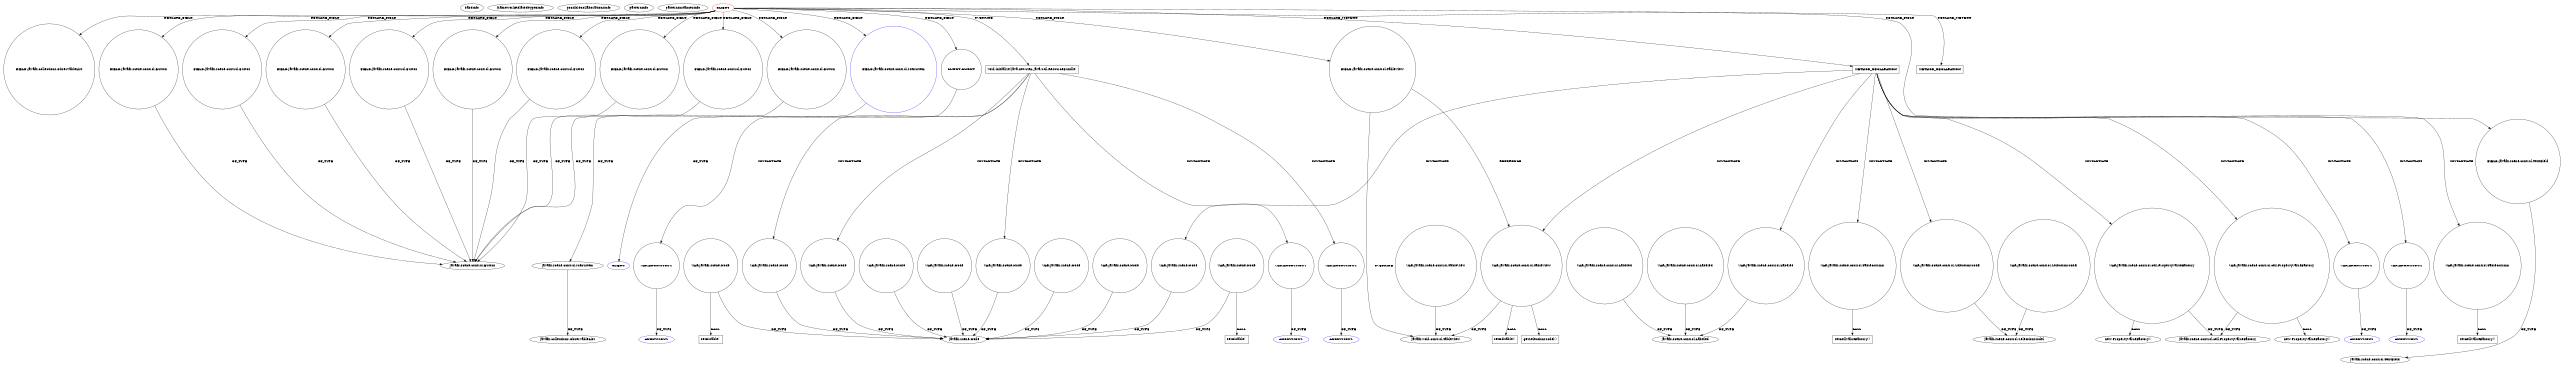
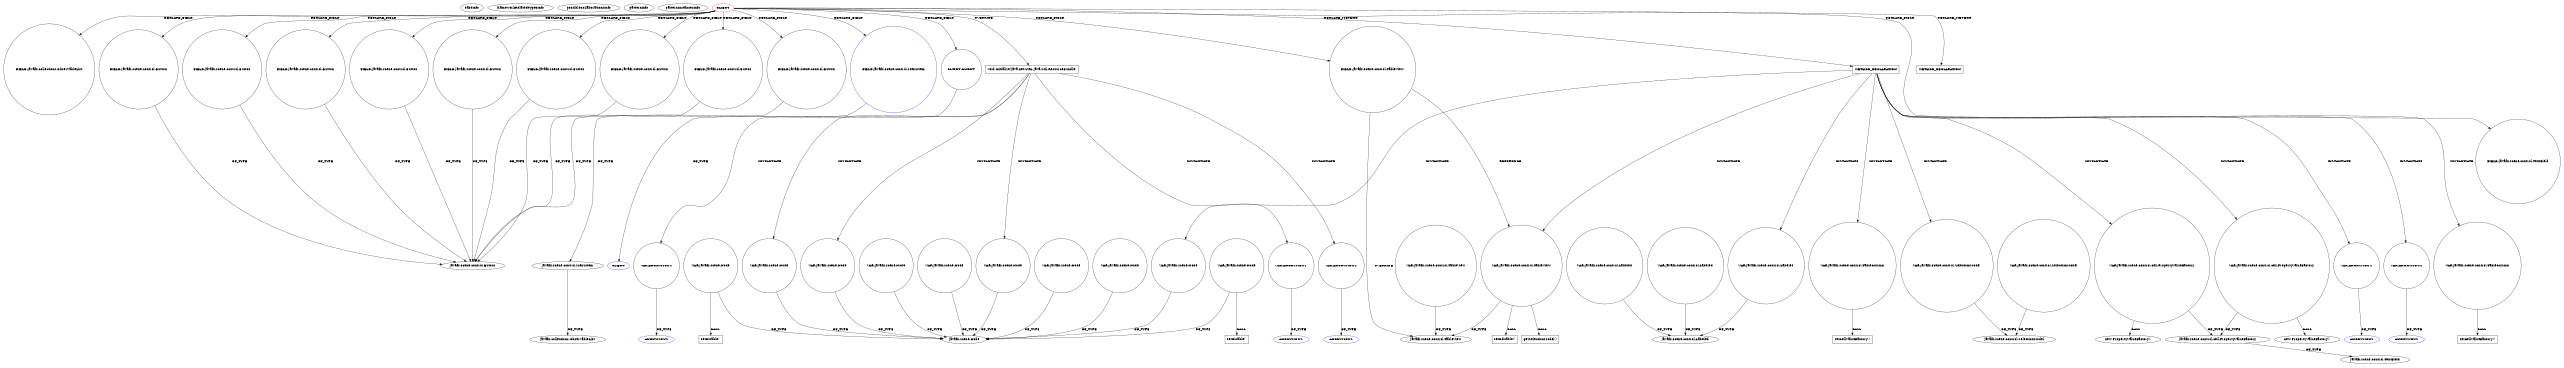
(2523, 324) -> (2297, 350)
(1436, 339) -> (1436, 339)
